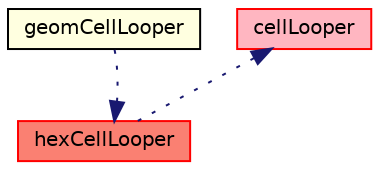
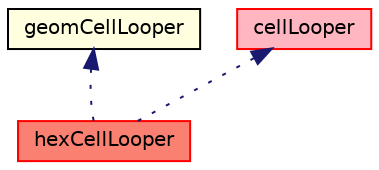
(117, 75) -> (91, 95)
